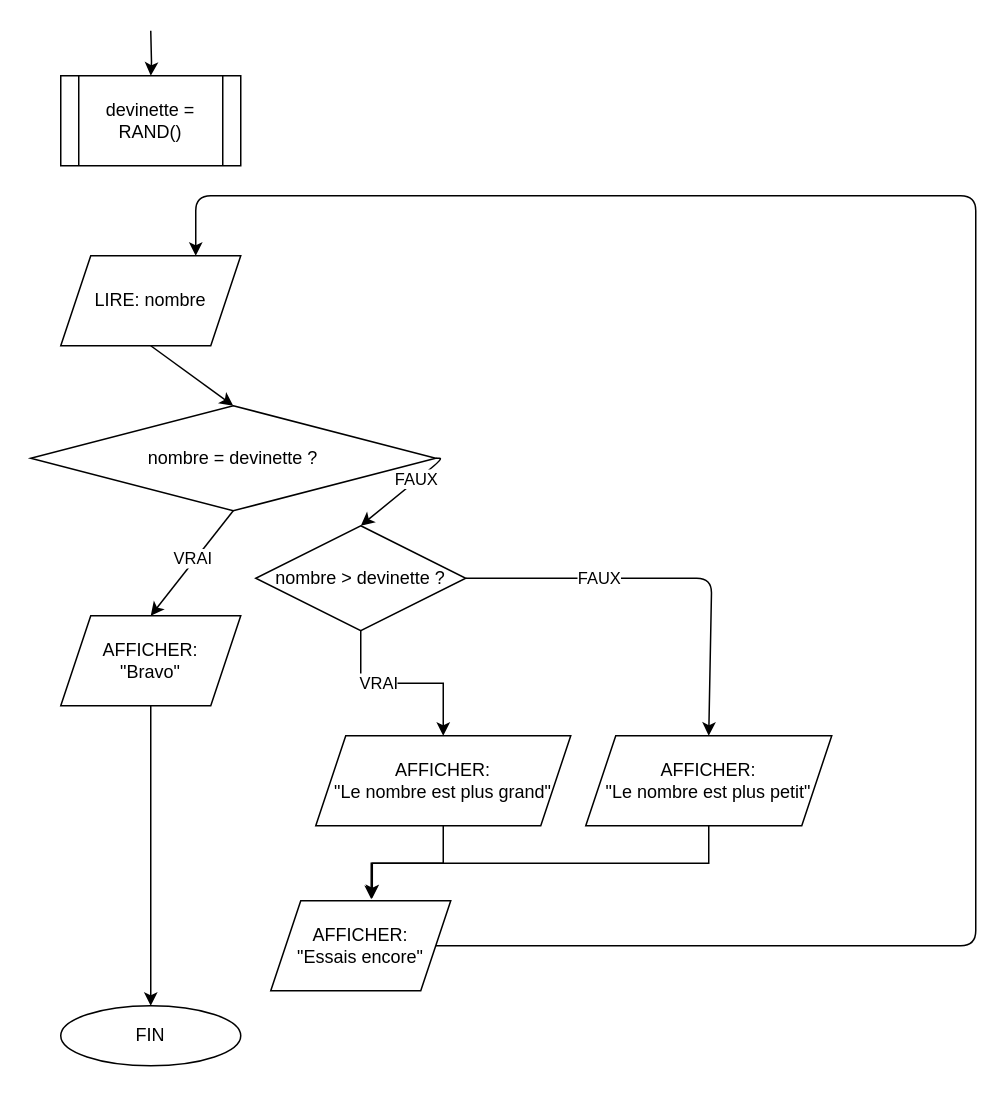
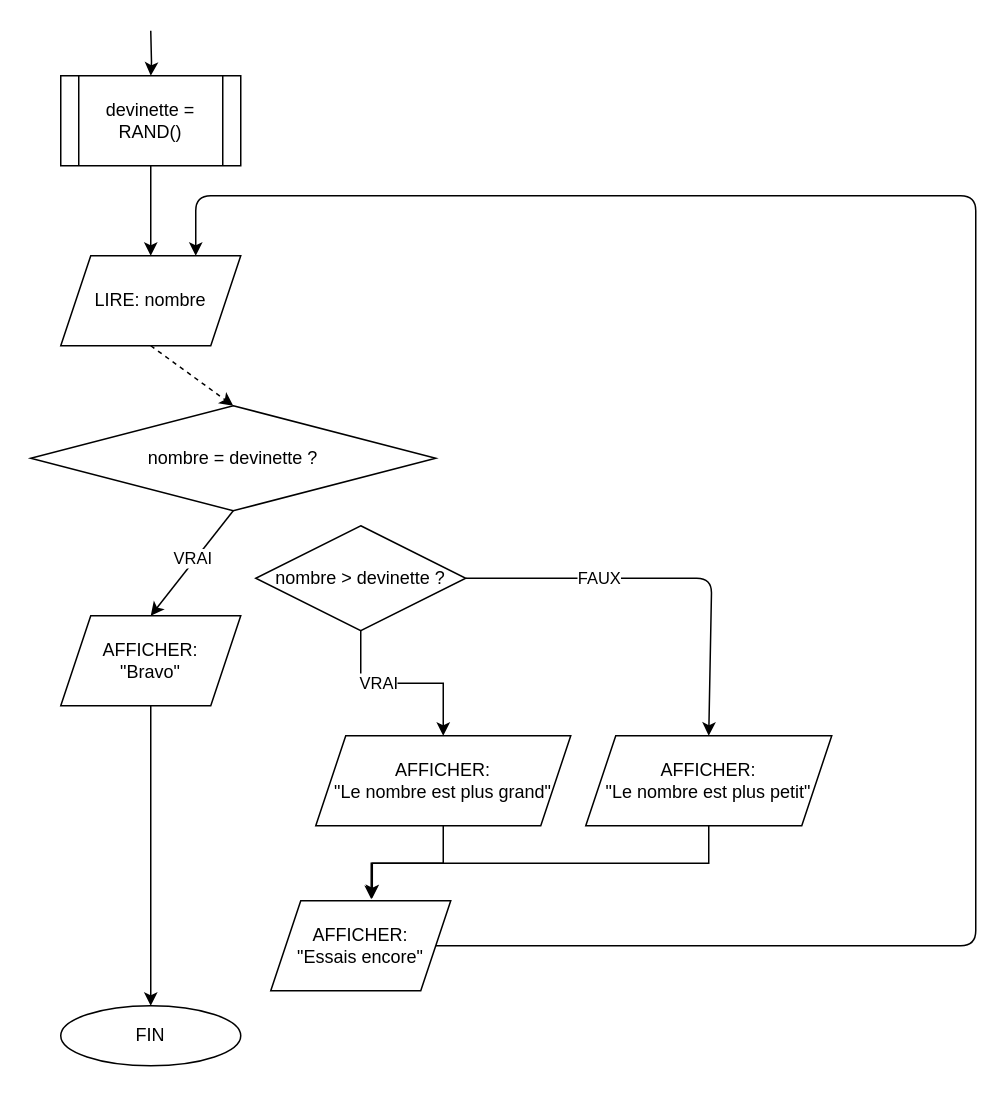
none -> (151, 206)
(188, 373) -> (188, 373)
(406, 489) -> none
